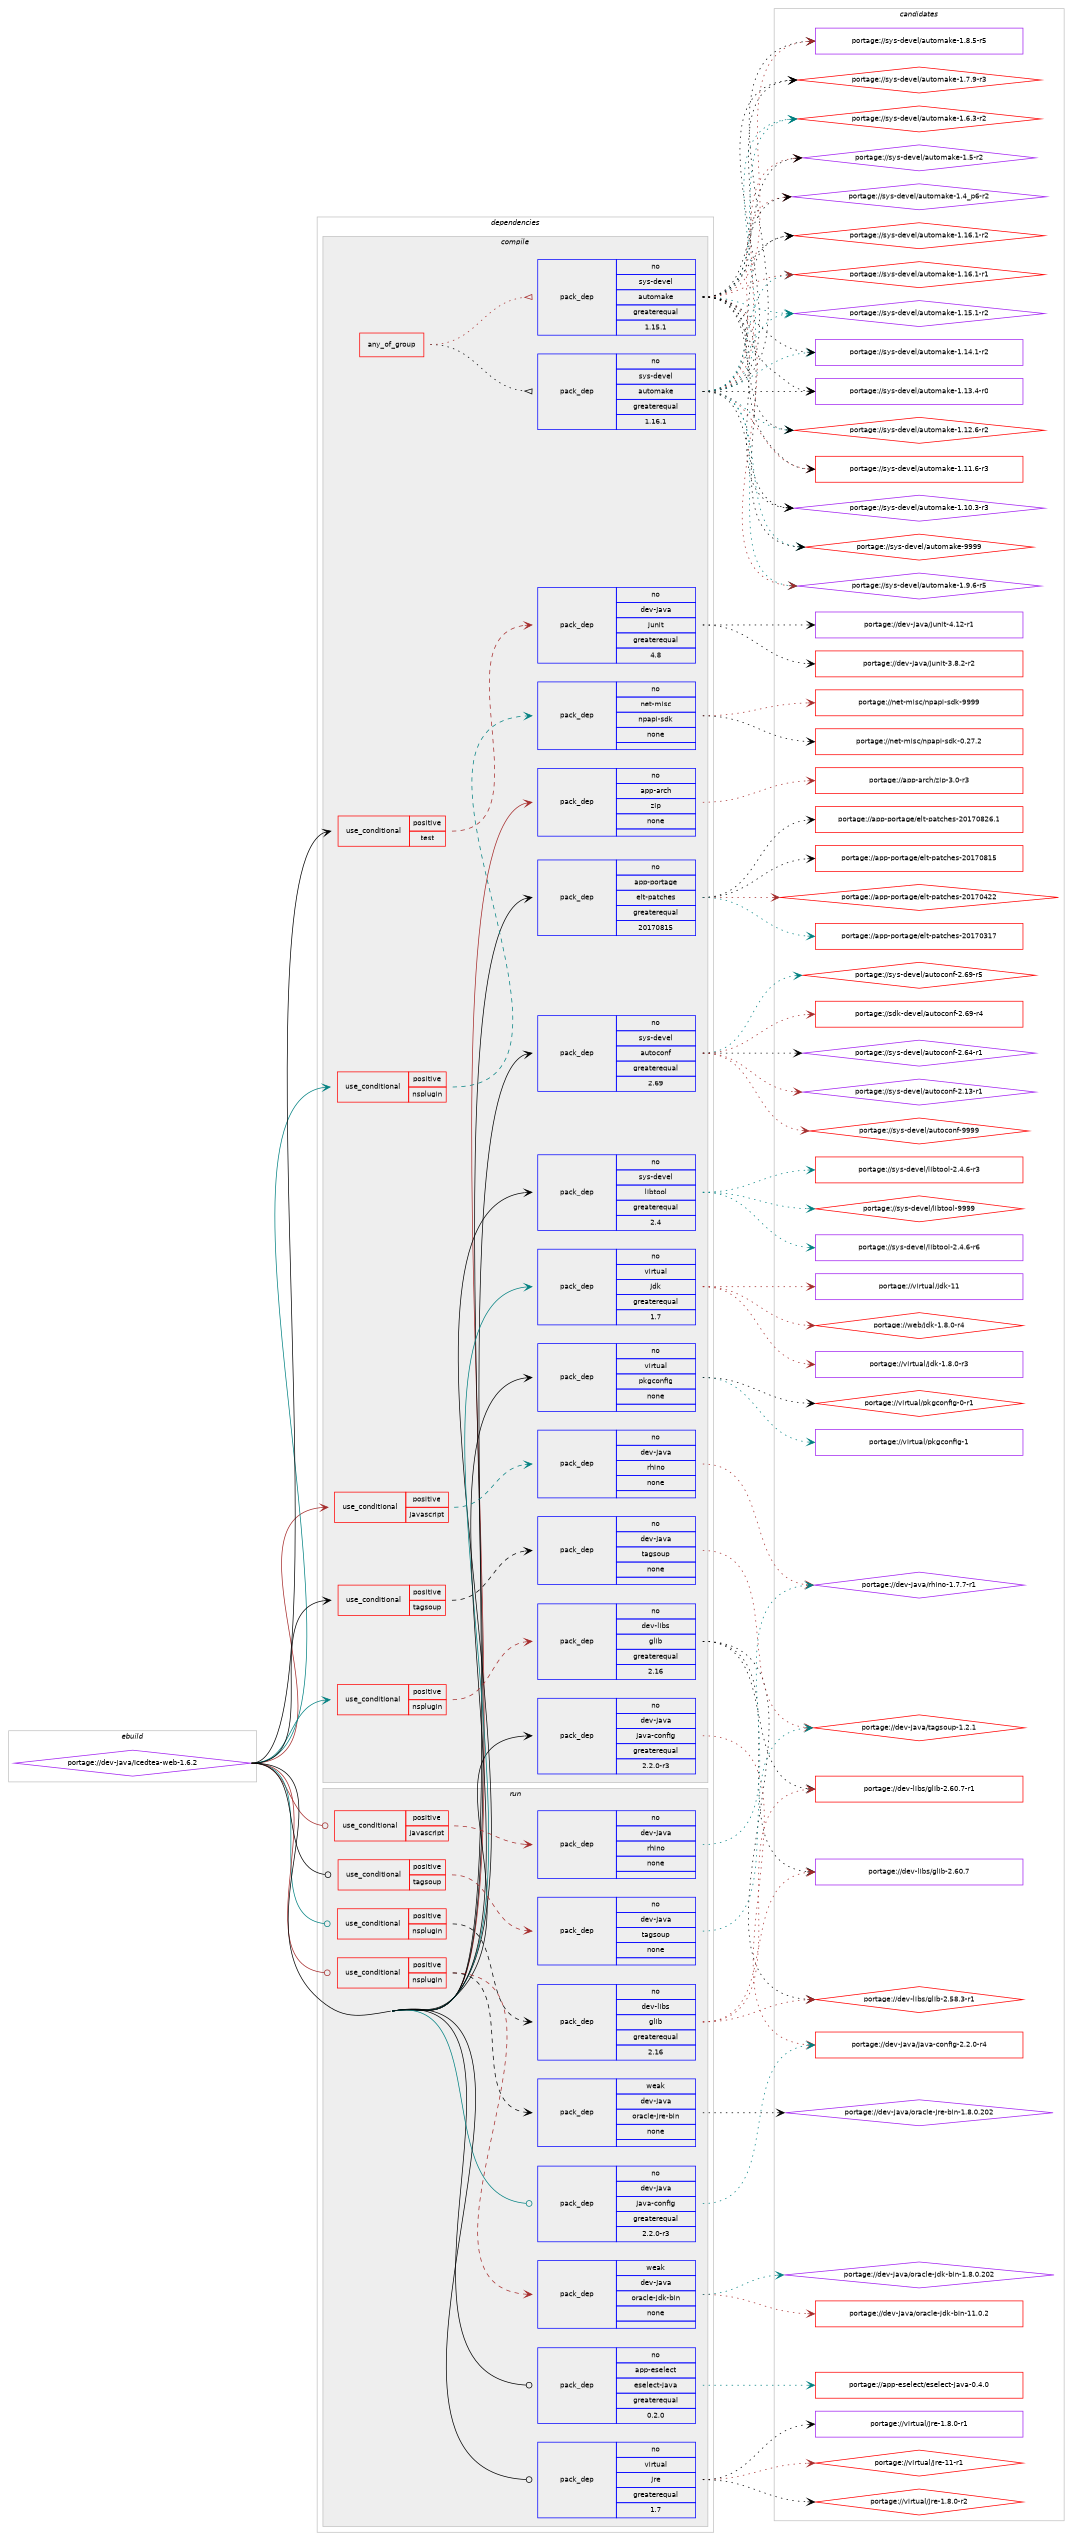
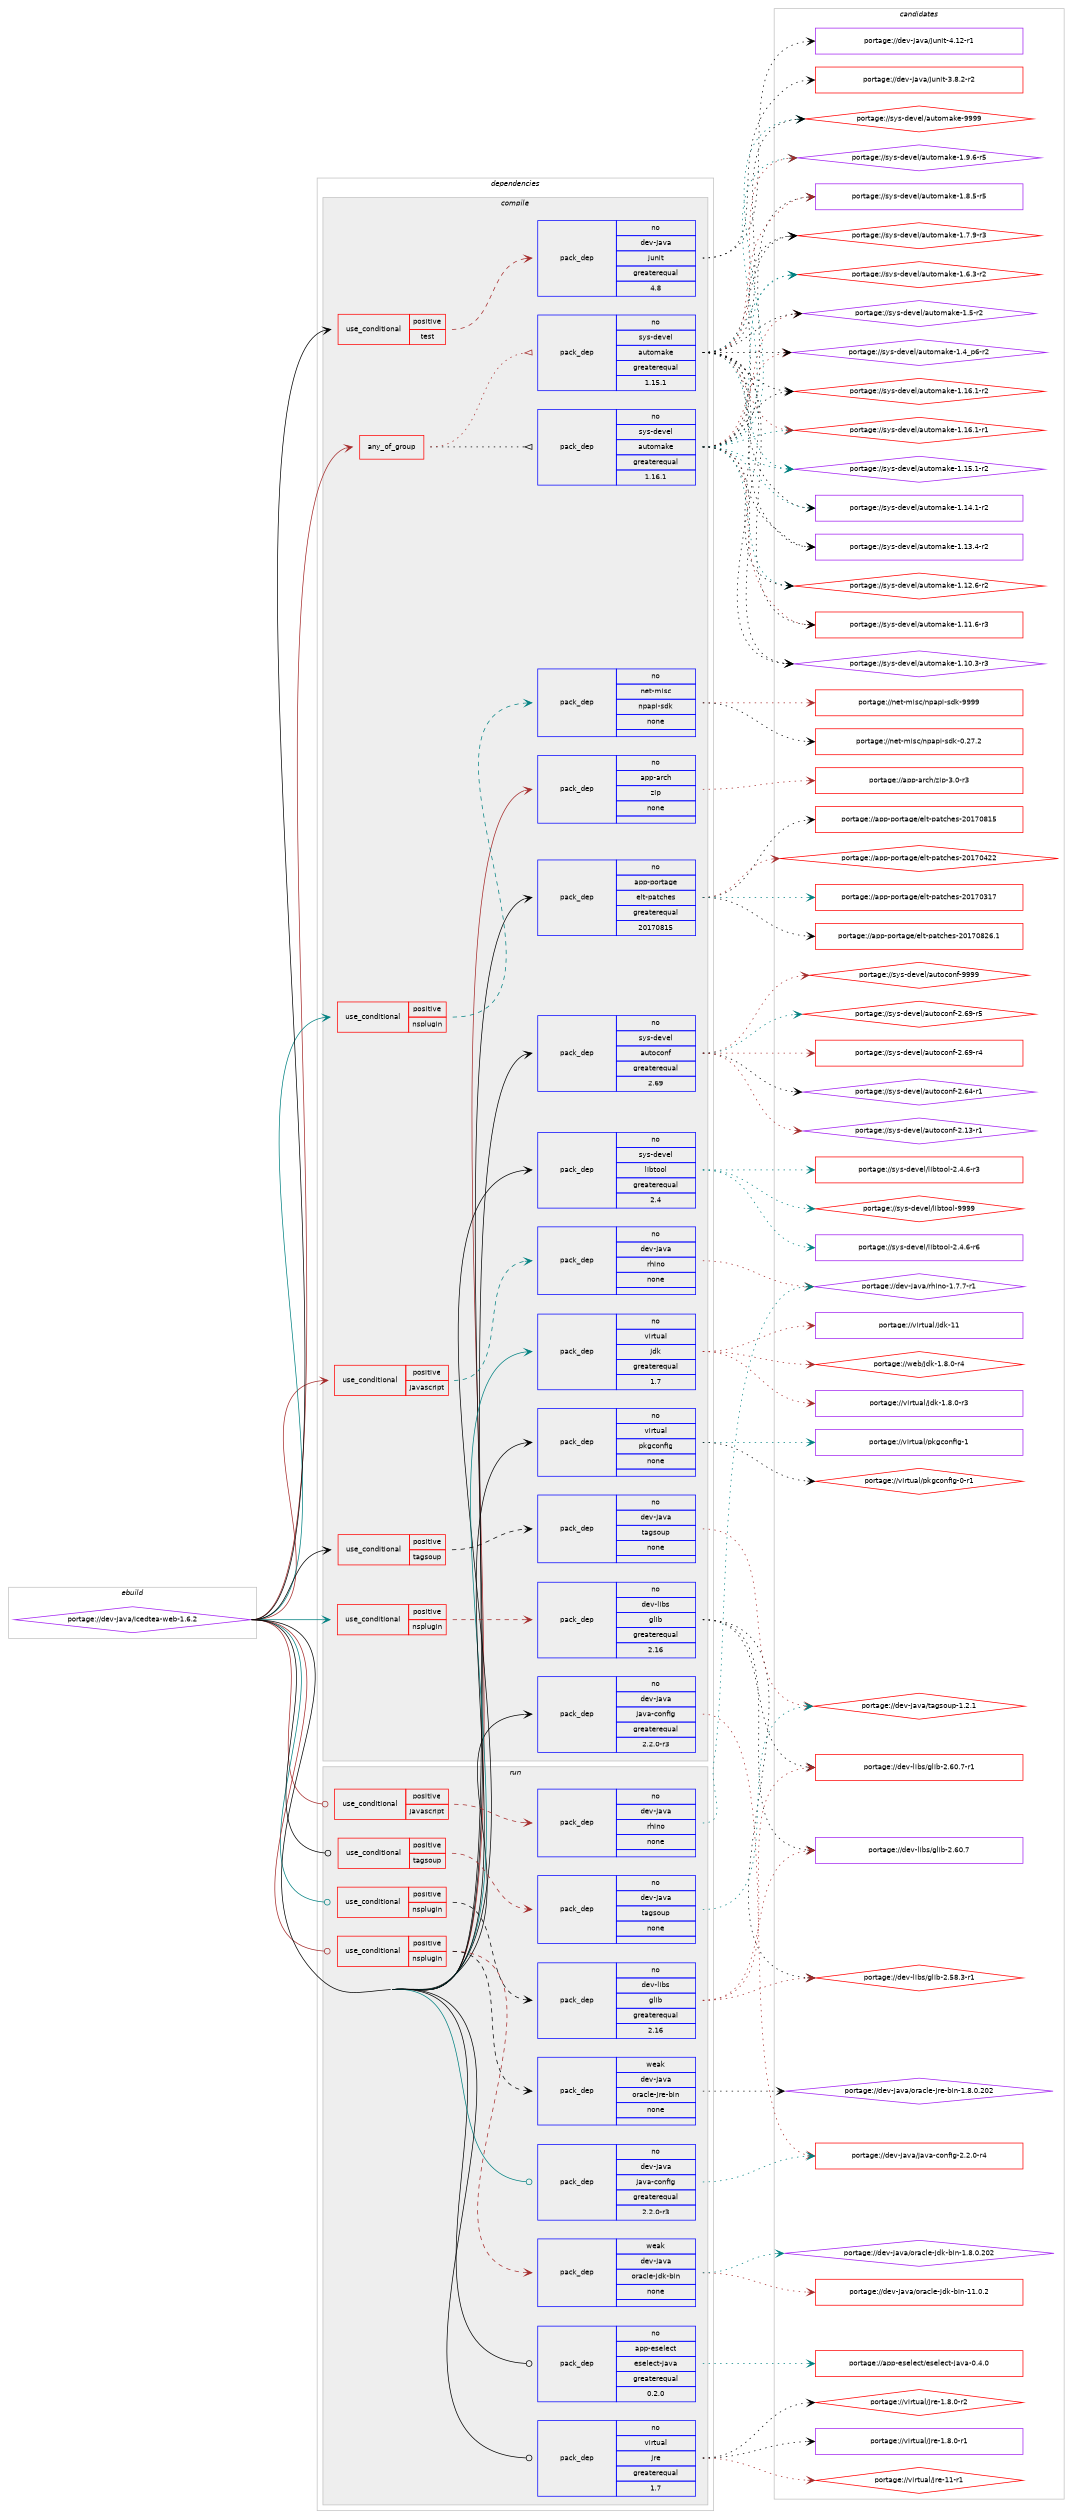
(919, 391) -> (919, 547)
(919, 1014) -> (919, 1053)
none -> (303, 1066)
